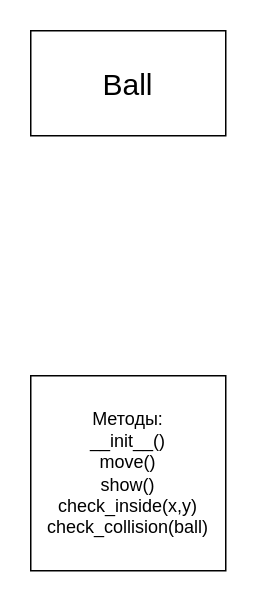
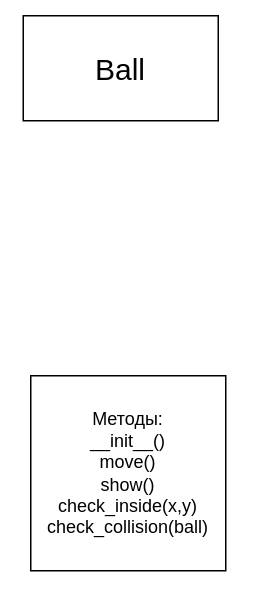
(128, 83) -> (121, 68)
